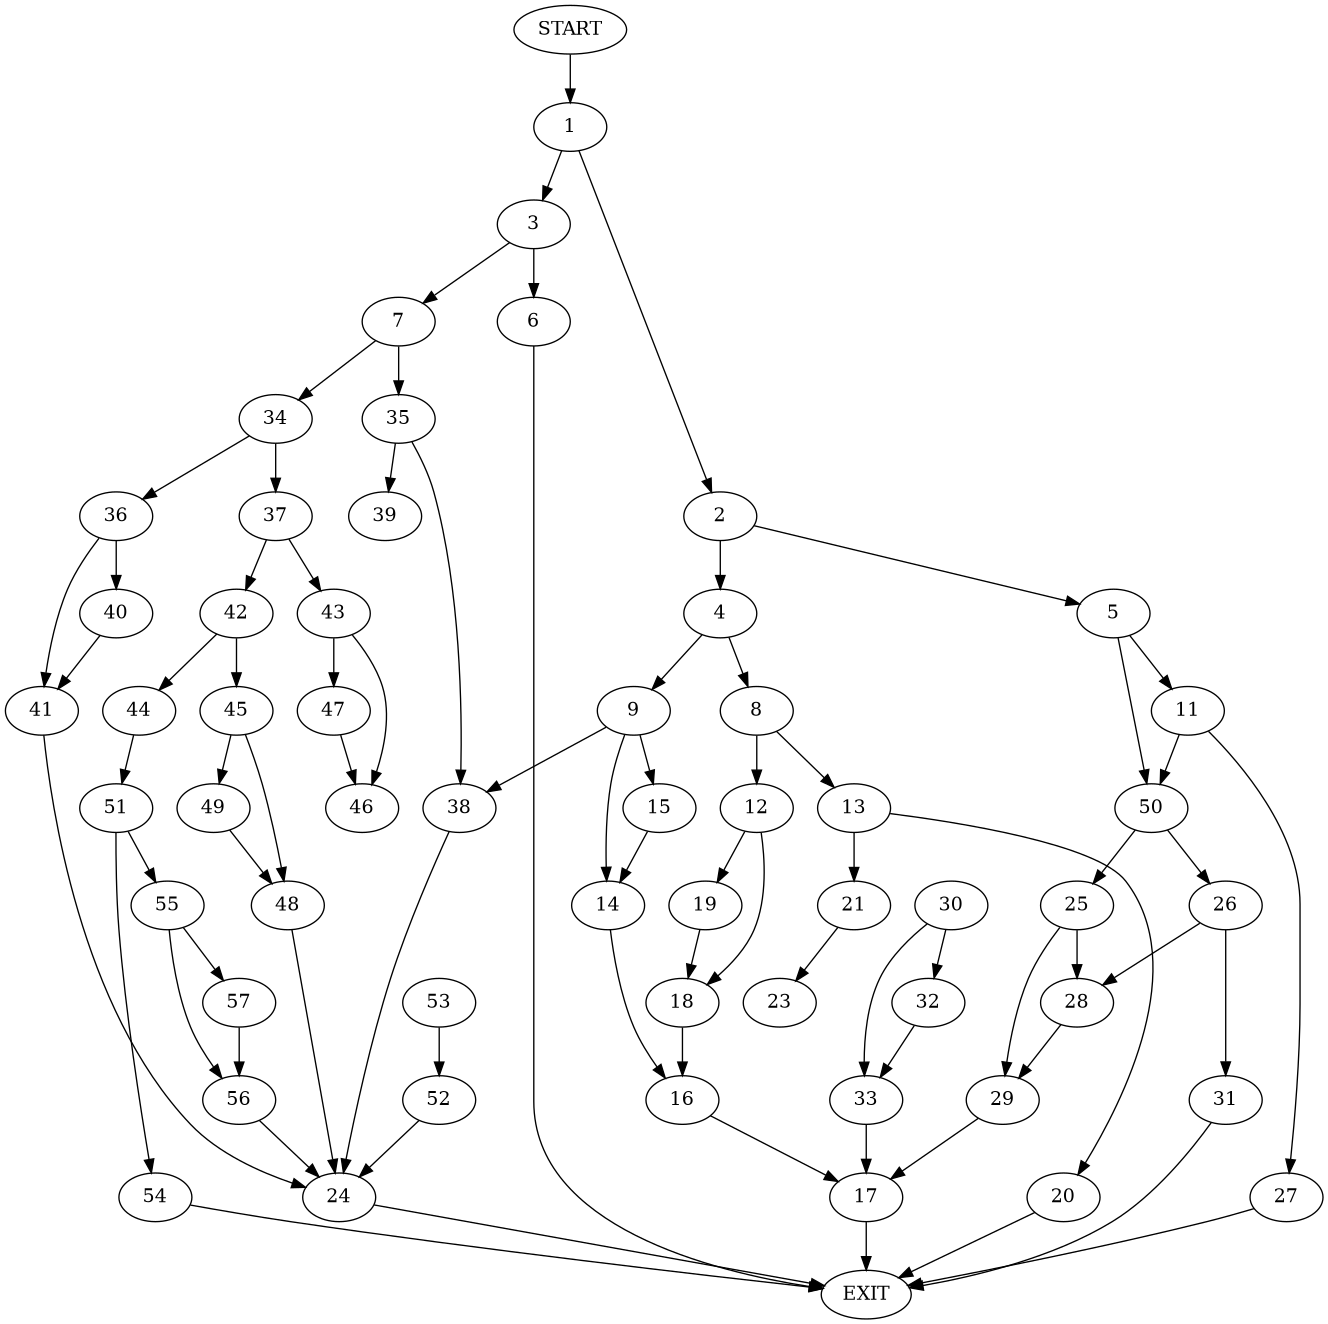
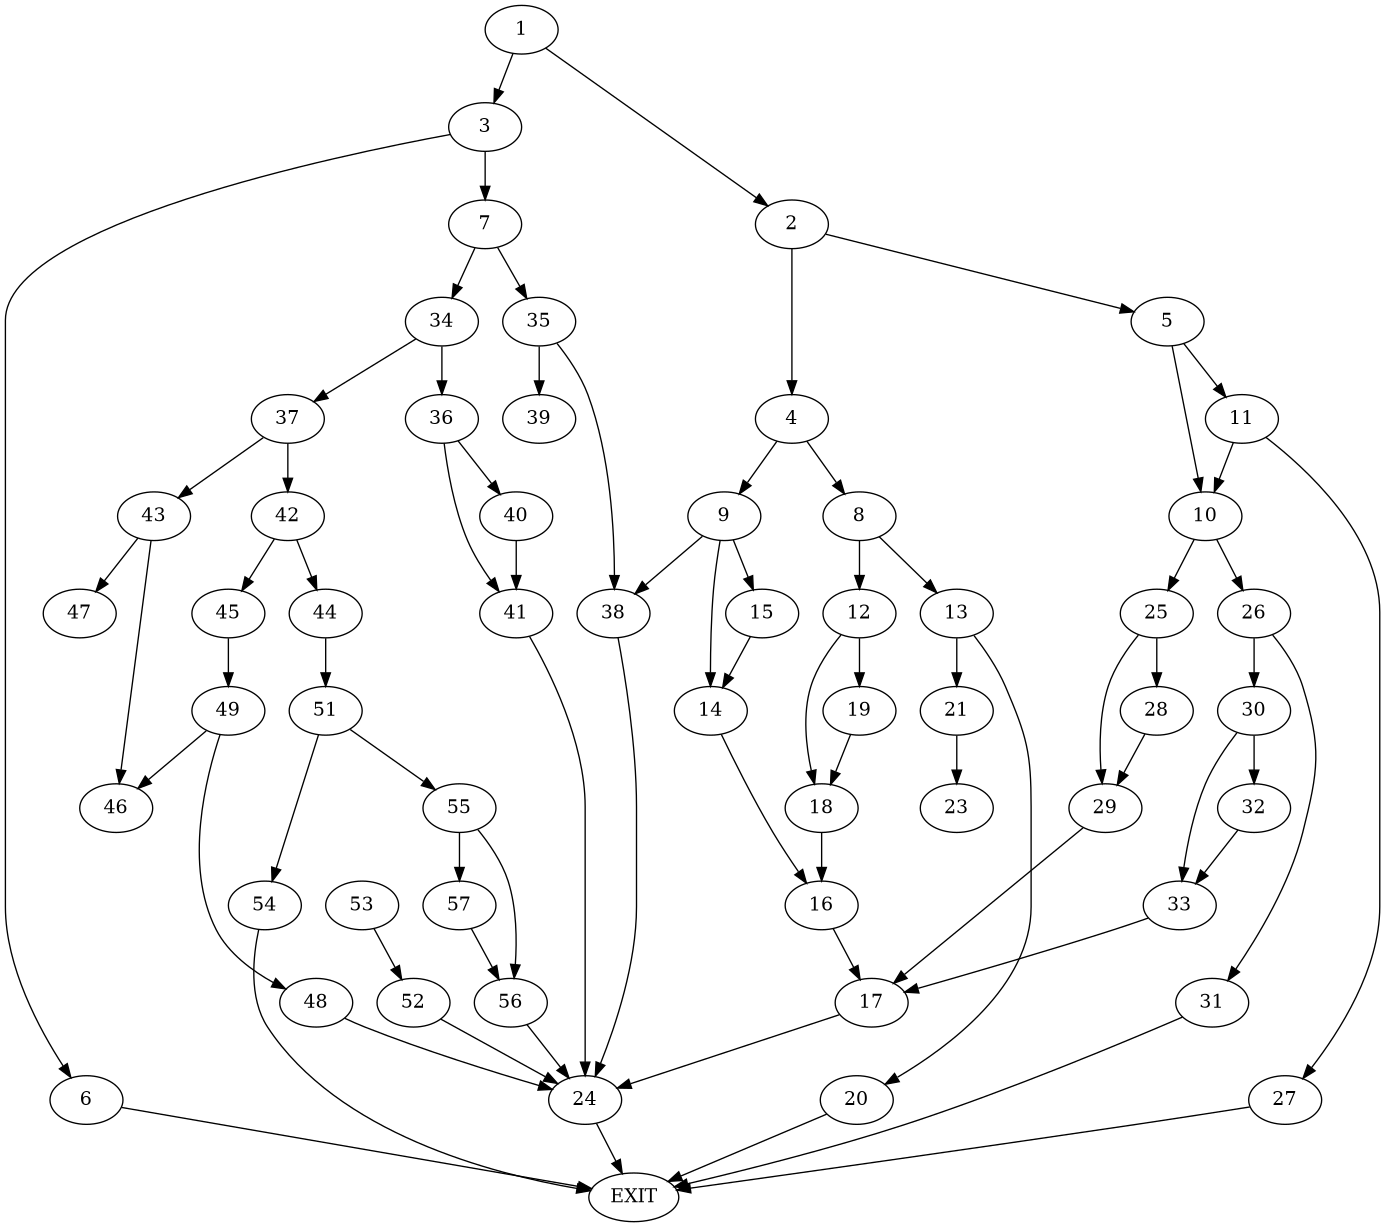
(570, 30) -> none
(346, 753) -> (177, 755)
(267, 800) -> none
(1151, 808) -> (1205, 516)
(1161, 948) -> (1254, 656)
(866, 1239) -> (735, 1049)
